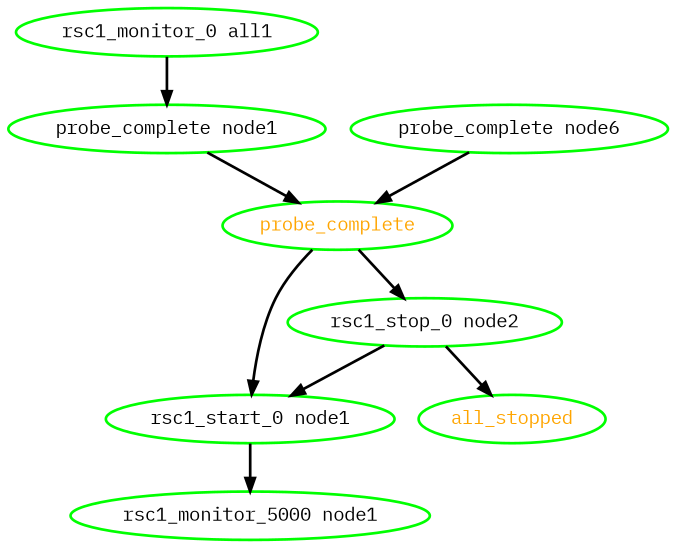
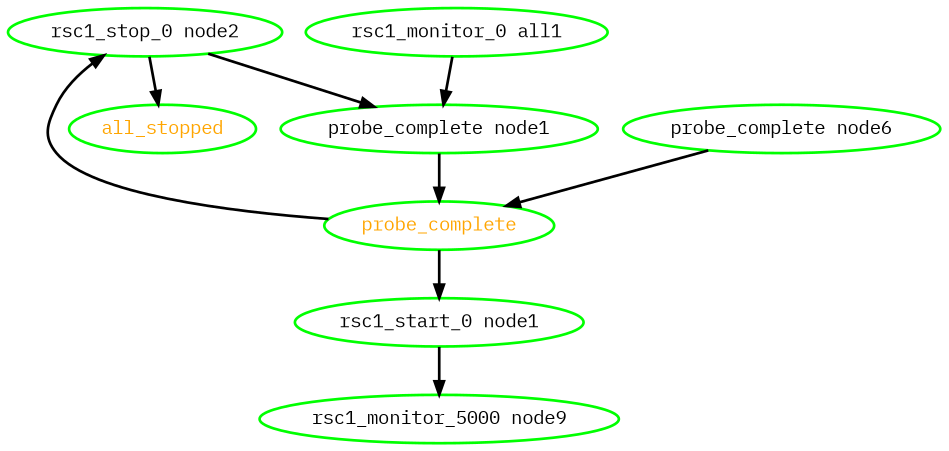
(344, 367) -> (285, 78)
(250, 516) -> (439, 419)
